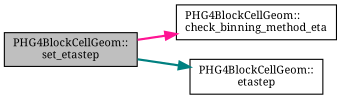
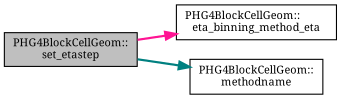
(256, 22) -> (256, 22)
(256, 77) -> (256, 77)
